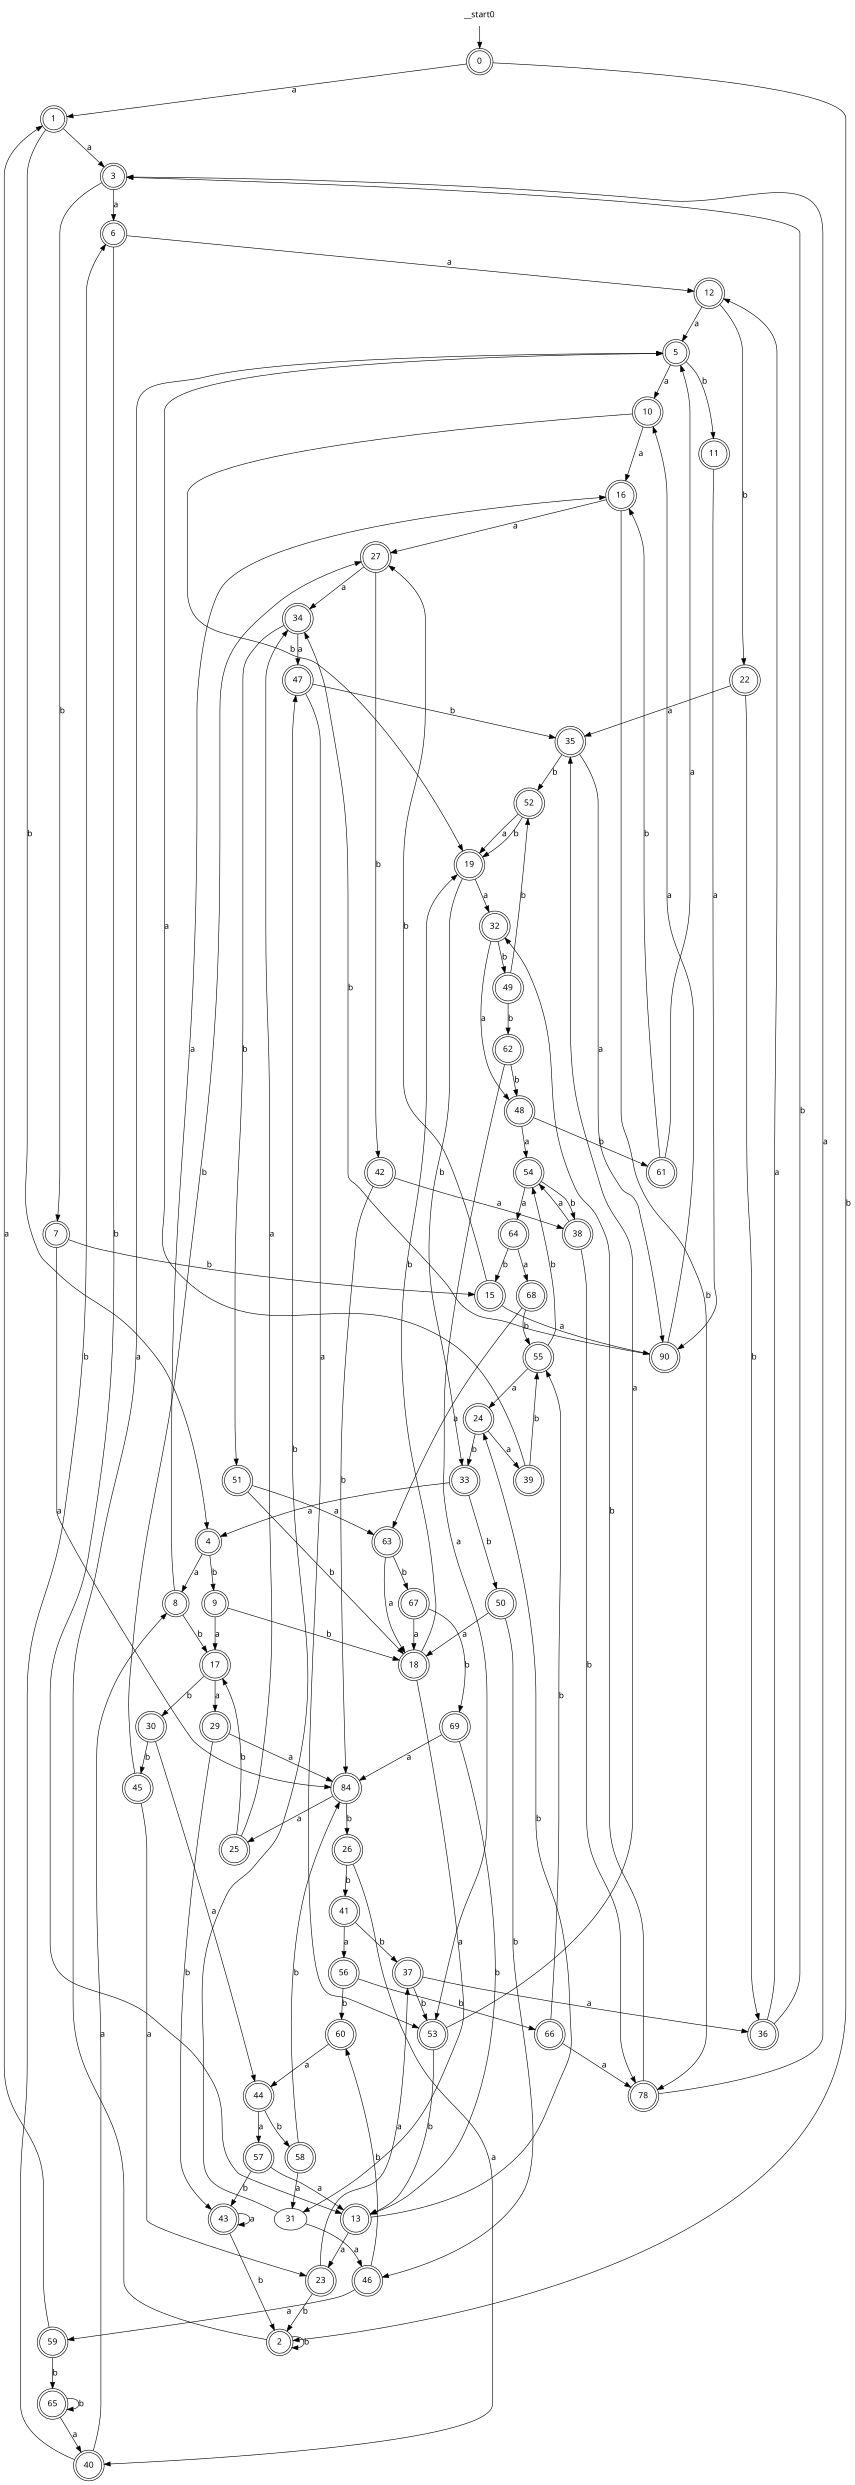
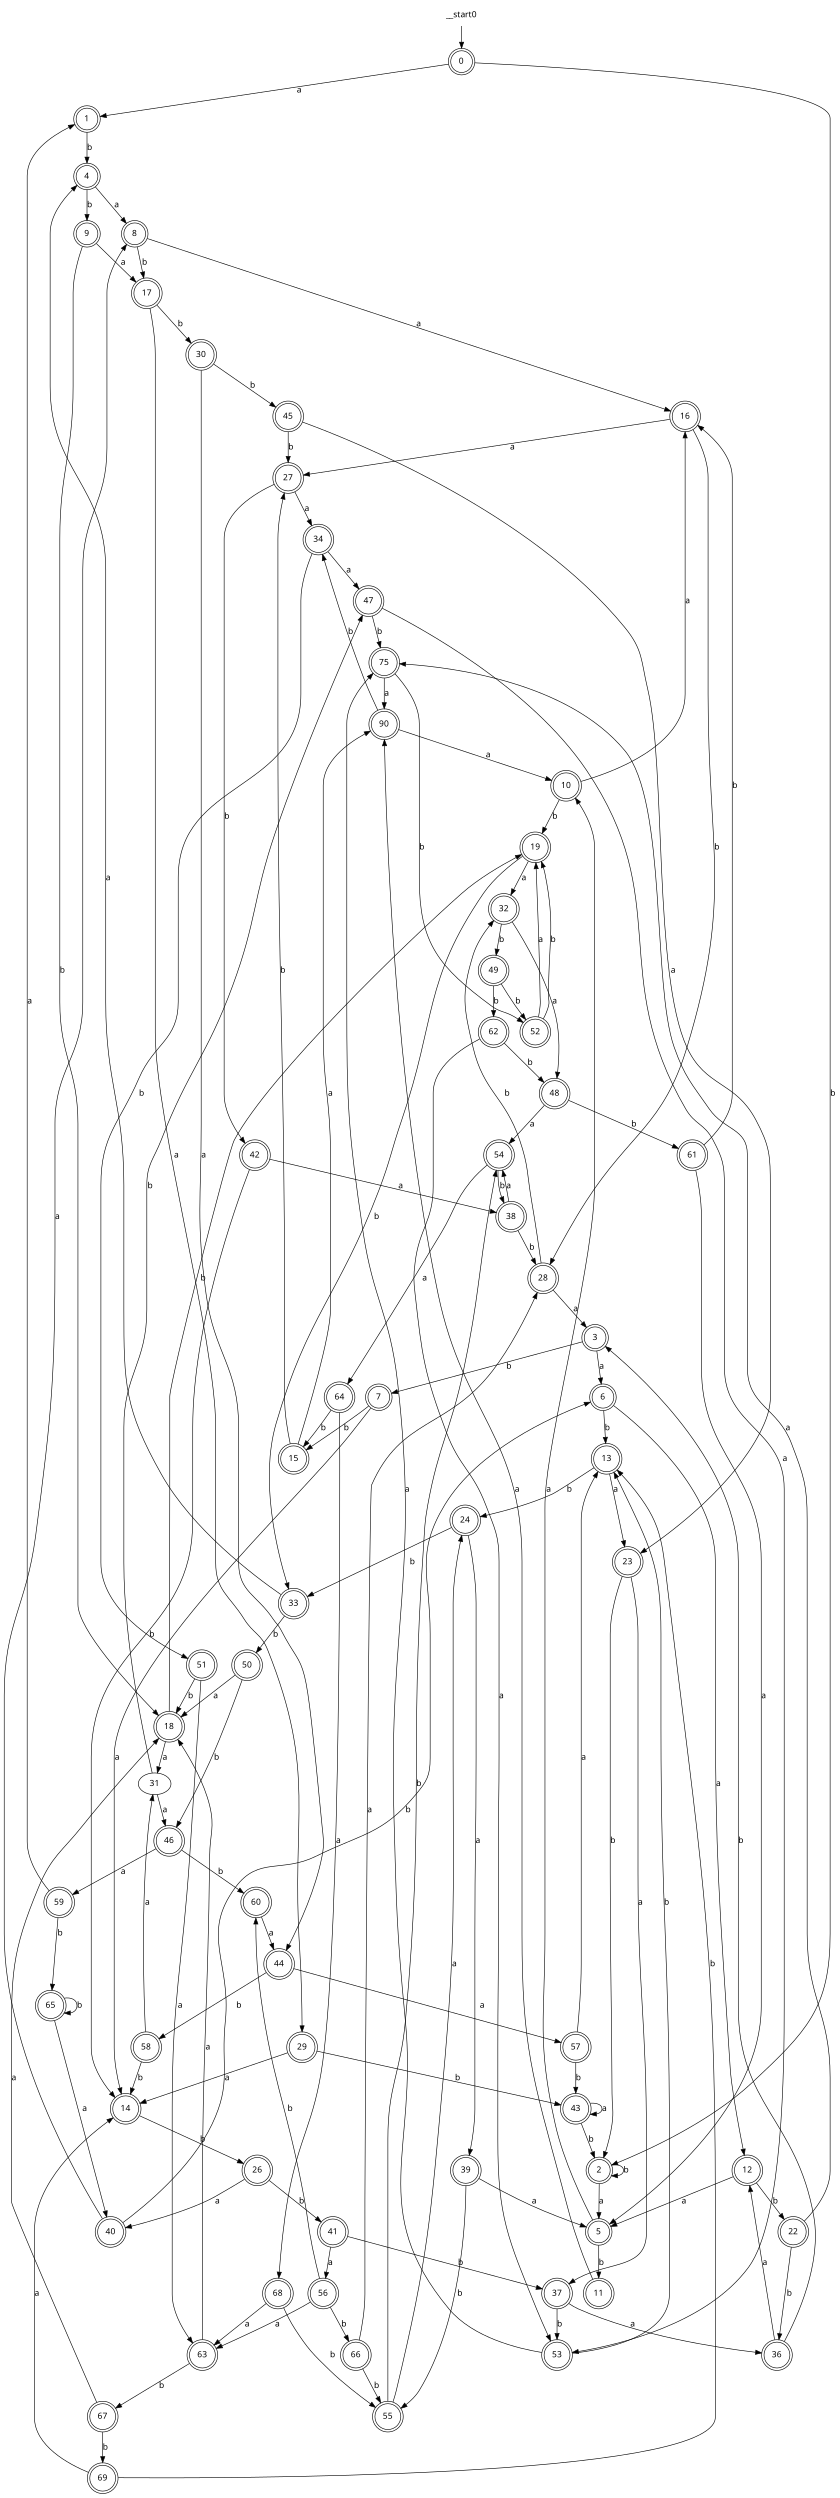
(82, 146) -> none
(570, 742) -> (384, 663)
(346, 1788) -> (126, 2109)
(234, 1850) -> none
(643, 2096) -> (543, 1278)
none -> (267, 2325)
